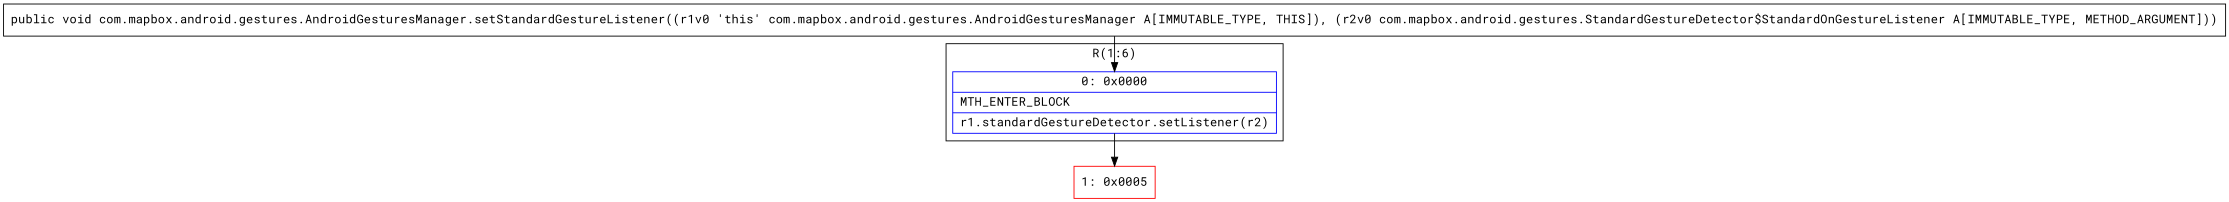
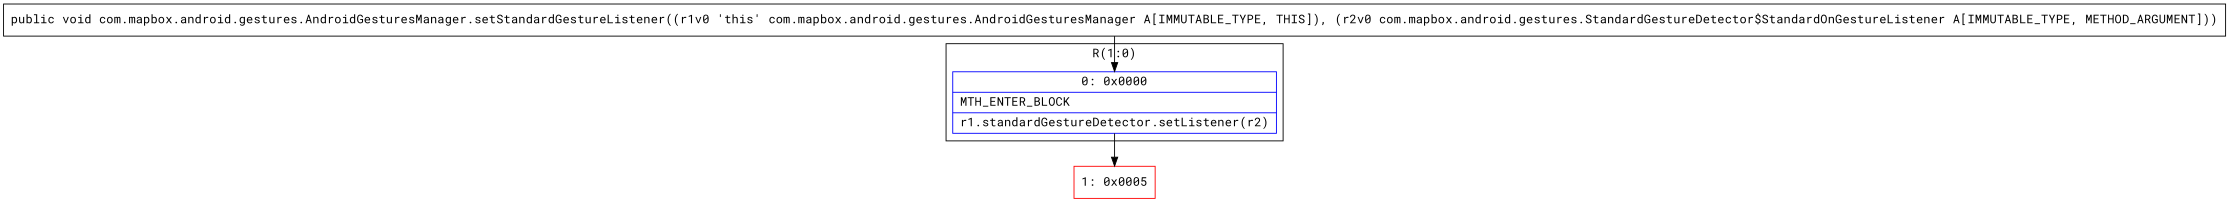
(1115, 54) -> (1115, 54)
